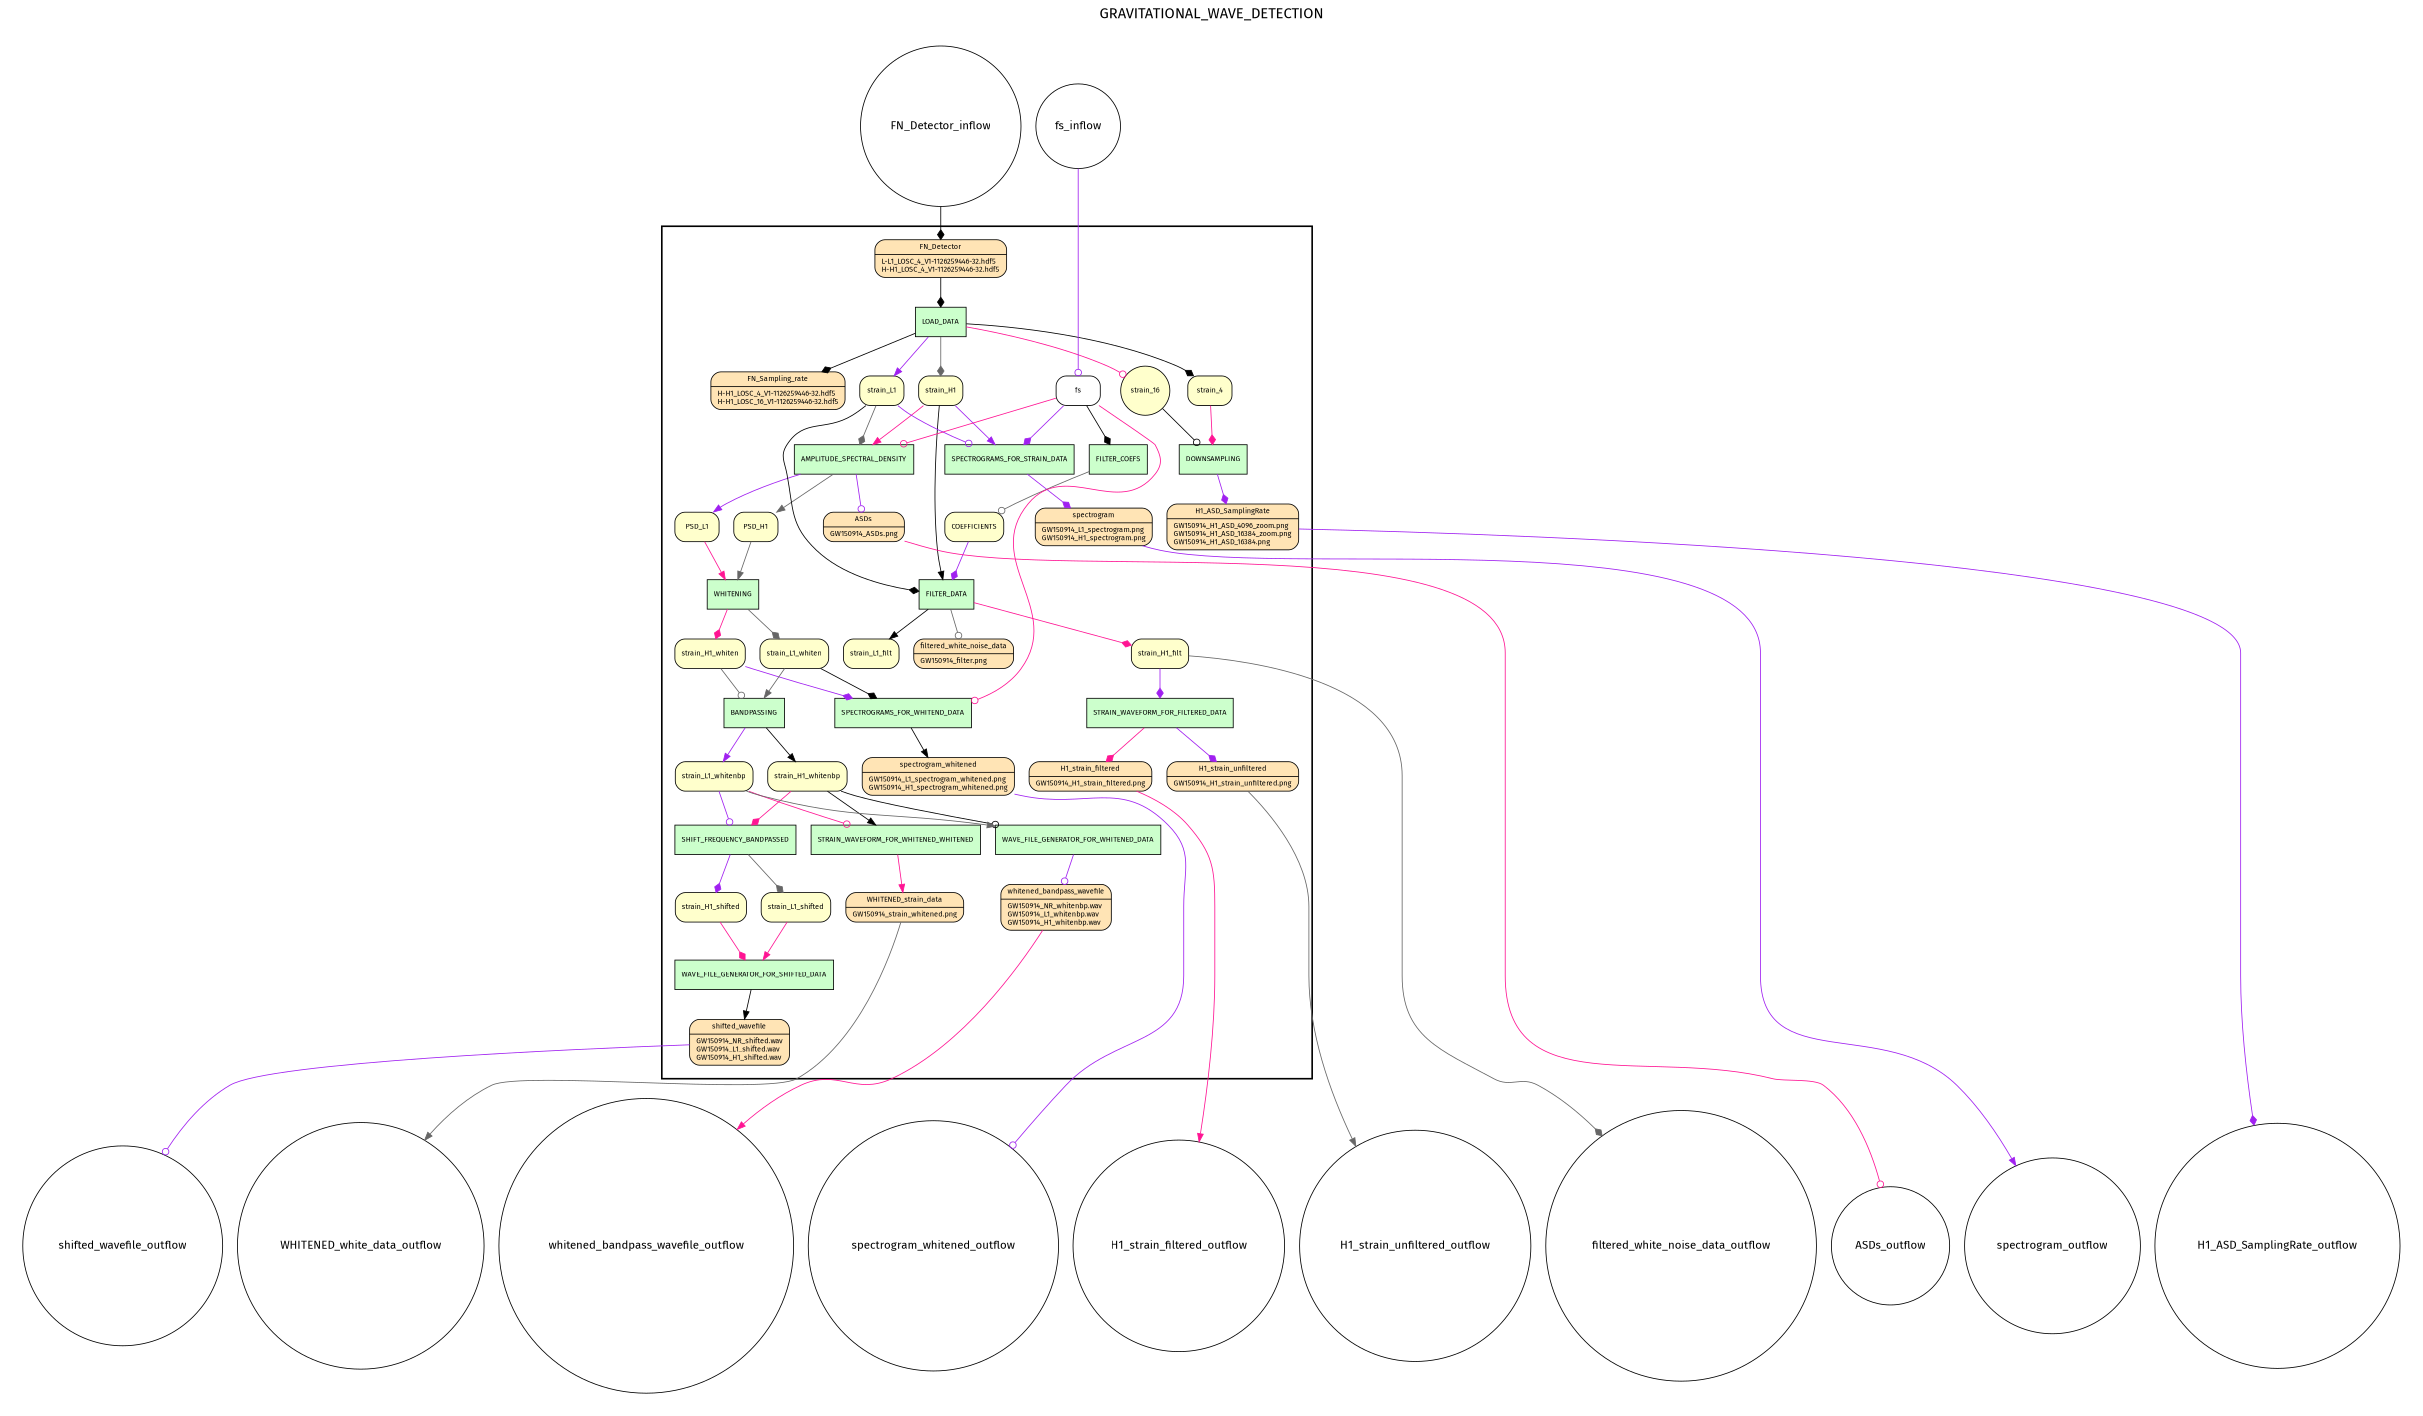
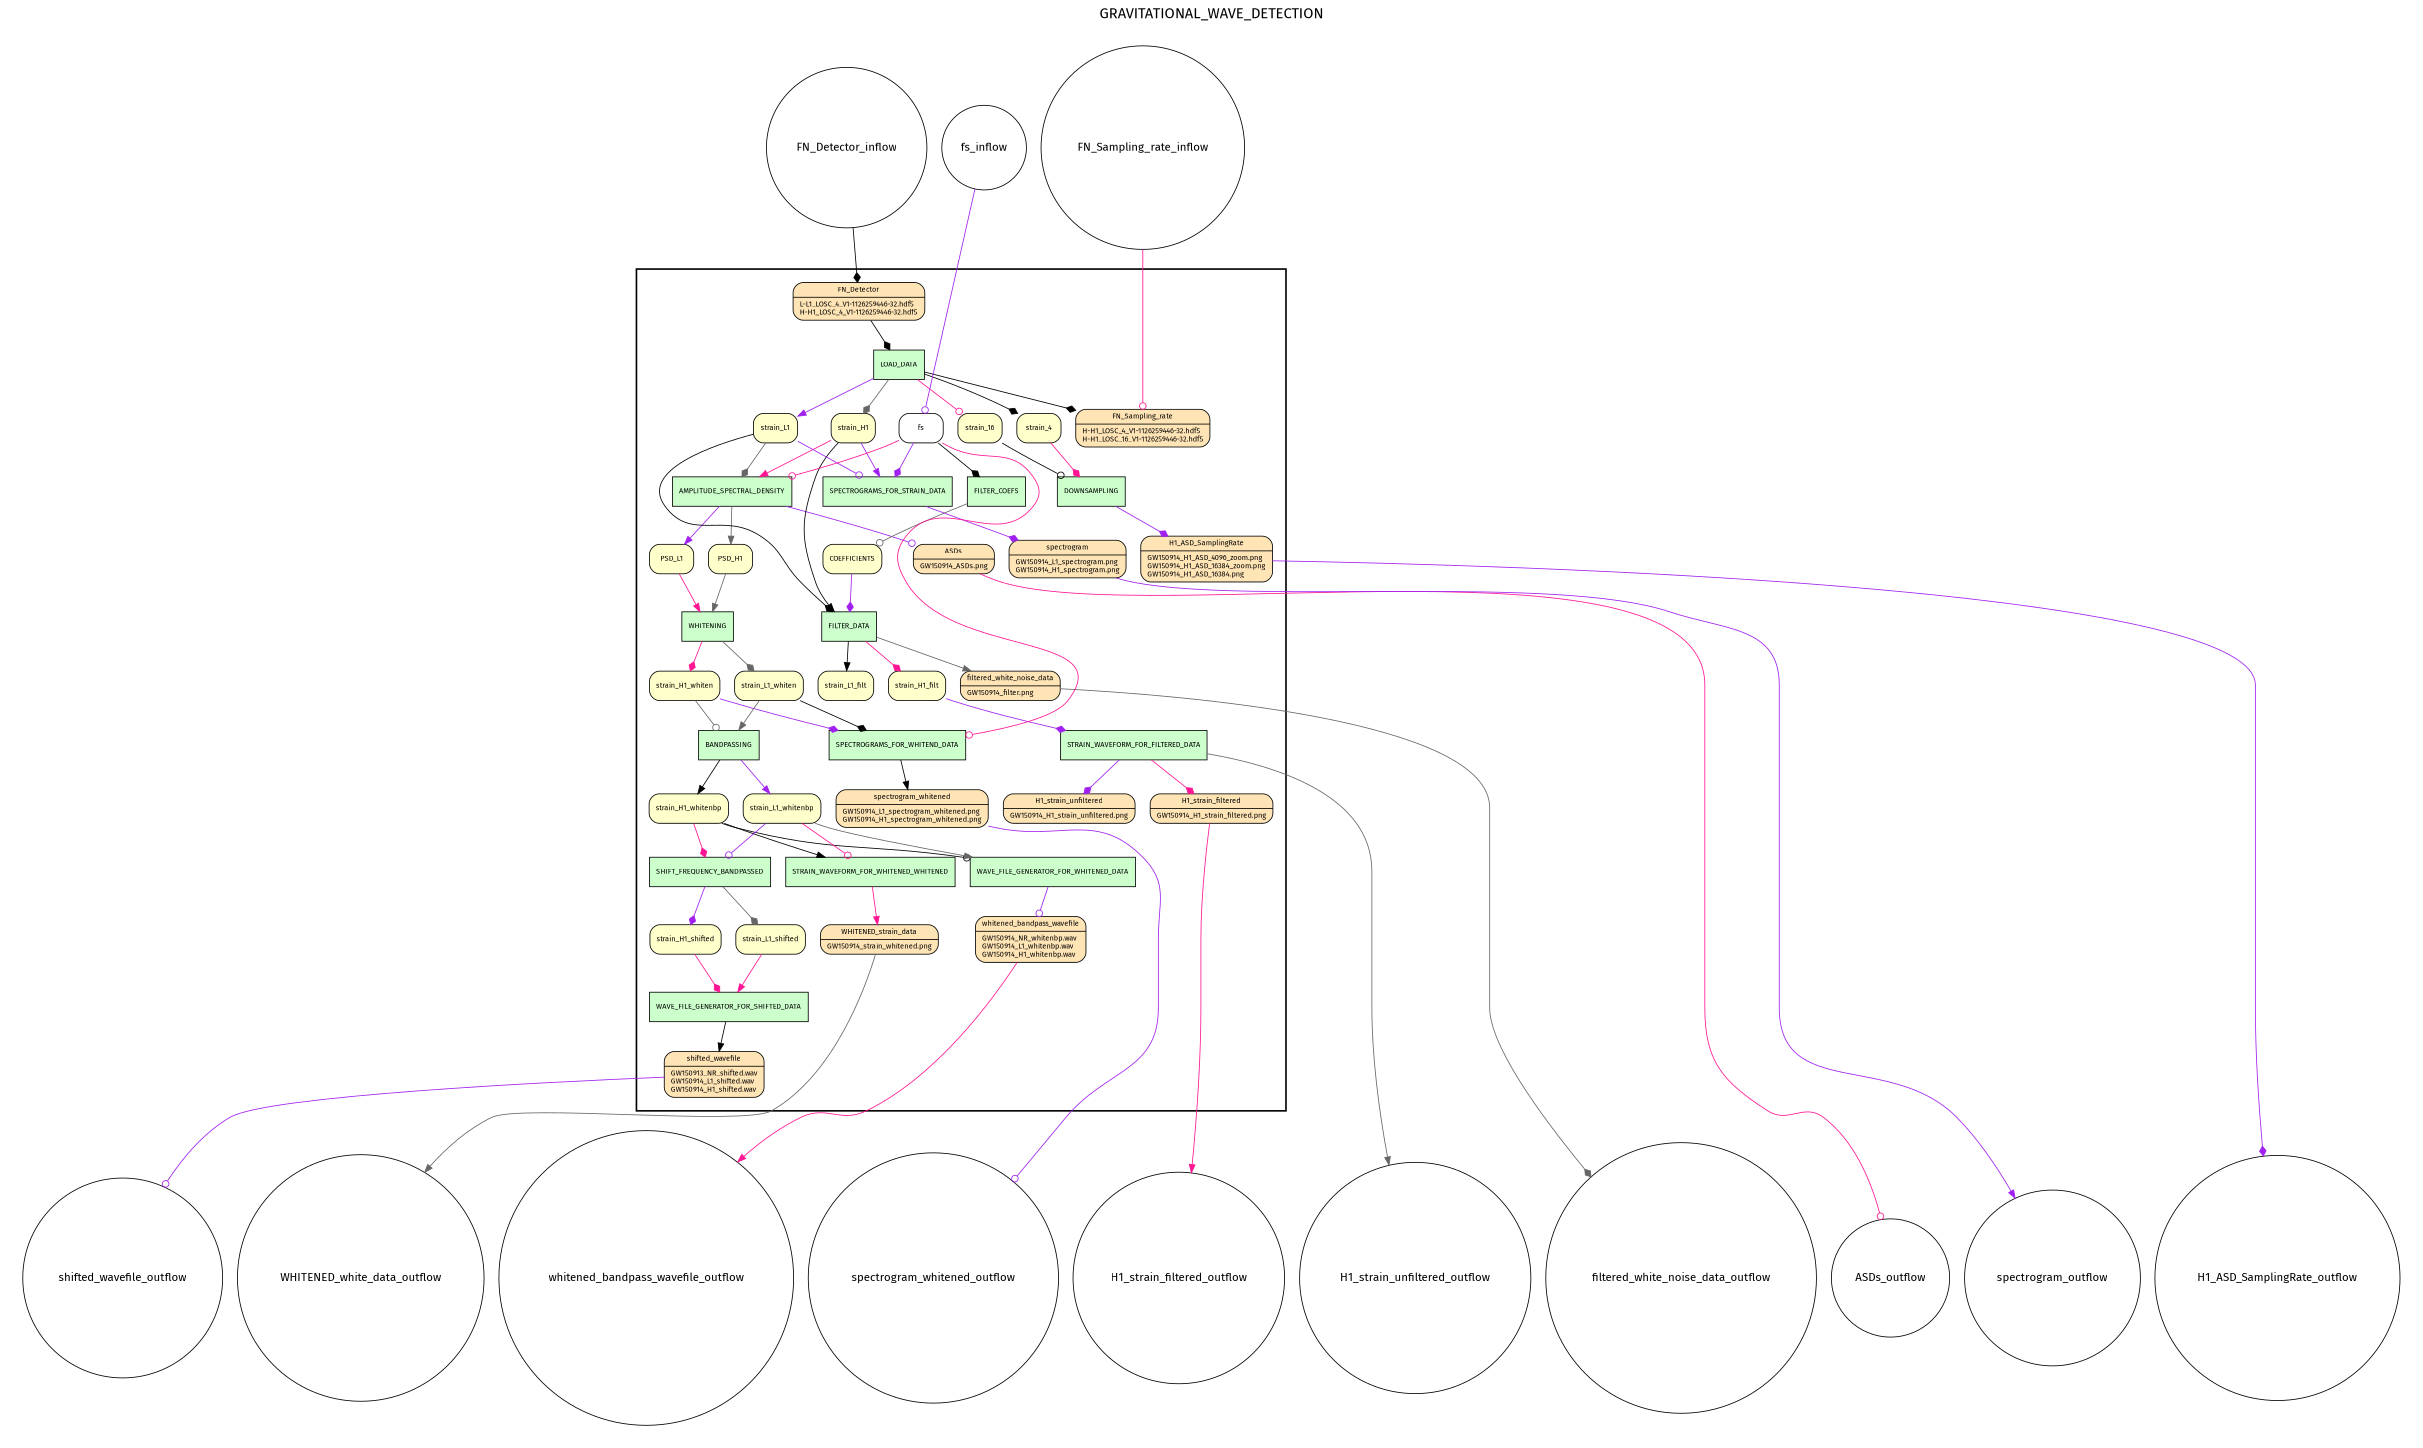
none -> (1143, 148)
(1145, 391) -> (980, 428)
(954, 621) -> (920, 653)
(1402, 875) -> (1473, 775)
(740, 1041) -> (714, 1073)
(1317, 1042) -> (1372, 905)
